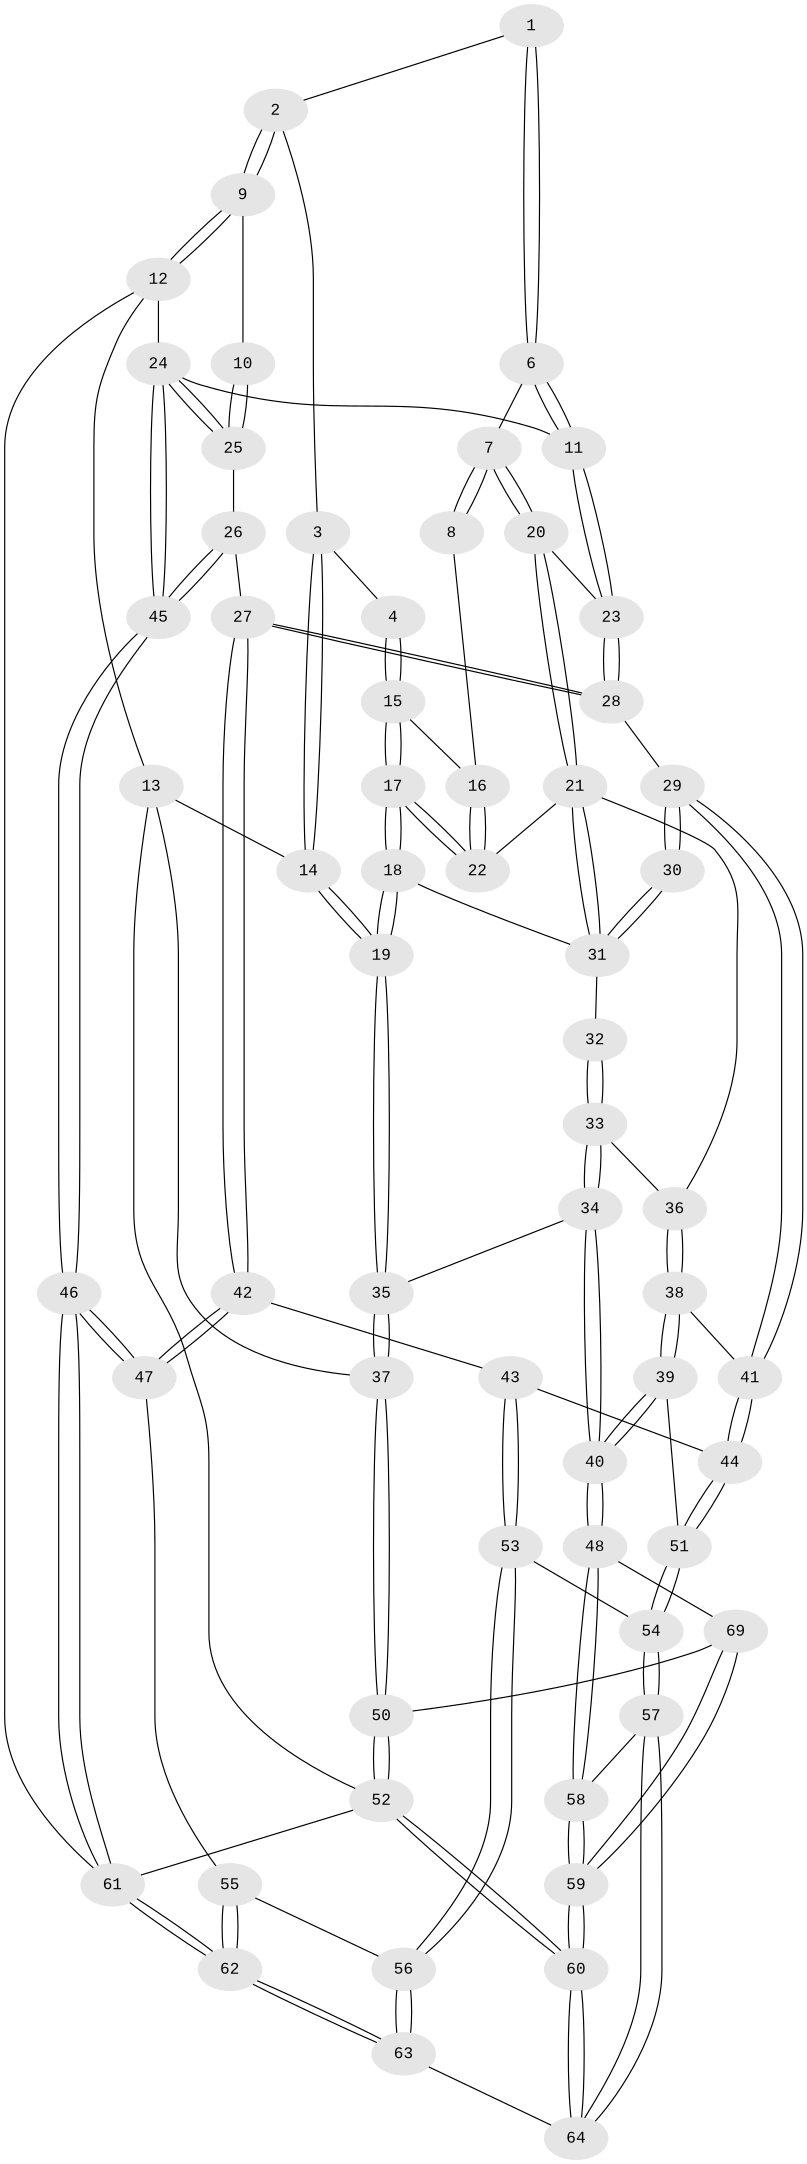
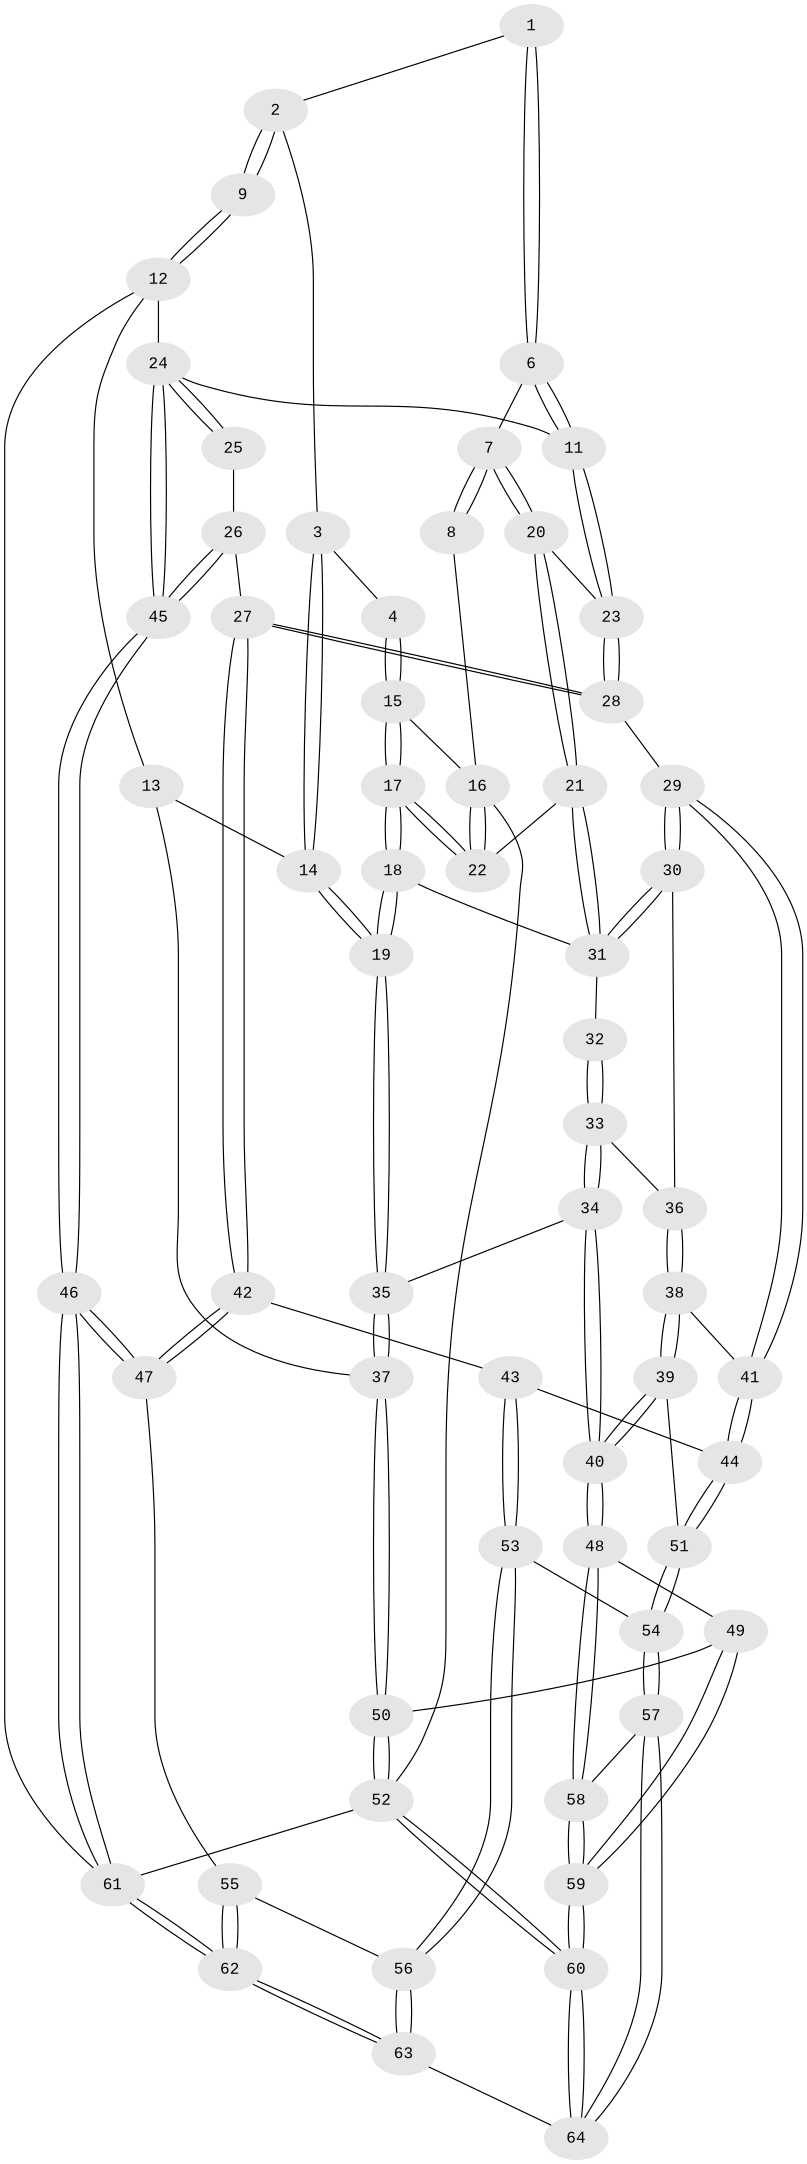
(243, 364) -> none
(737, 959) -> (674, 1040)
(177, 1330) -> (456, 1292)
(736, 1631) -> (736, 1631)
